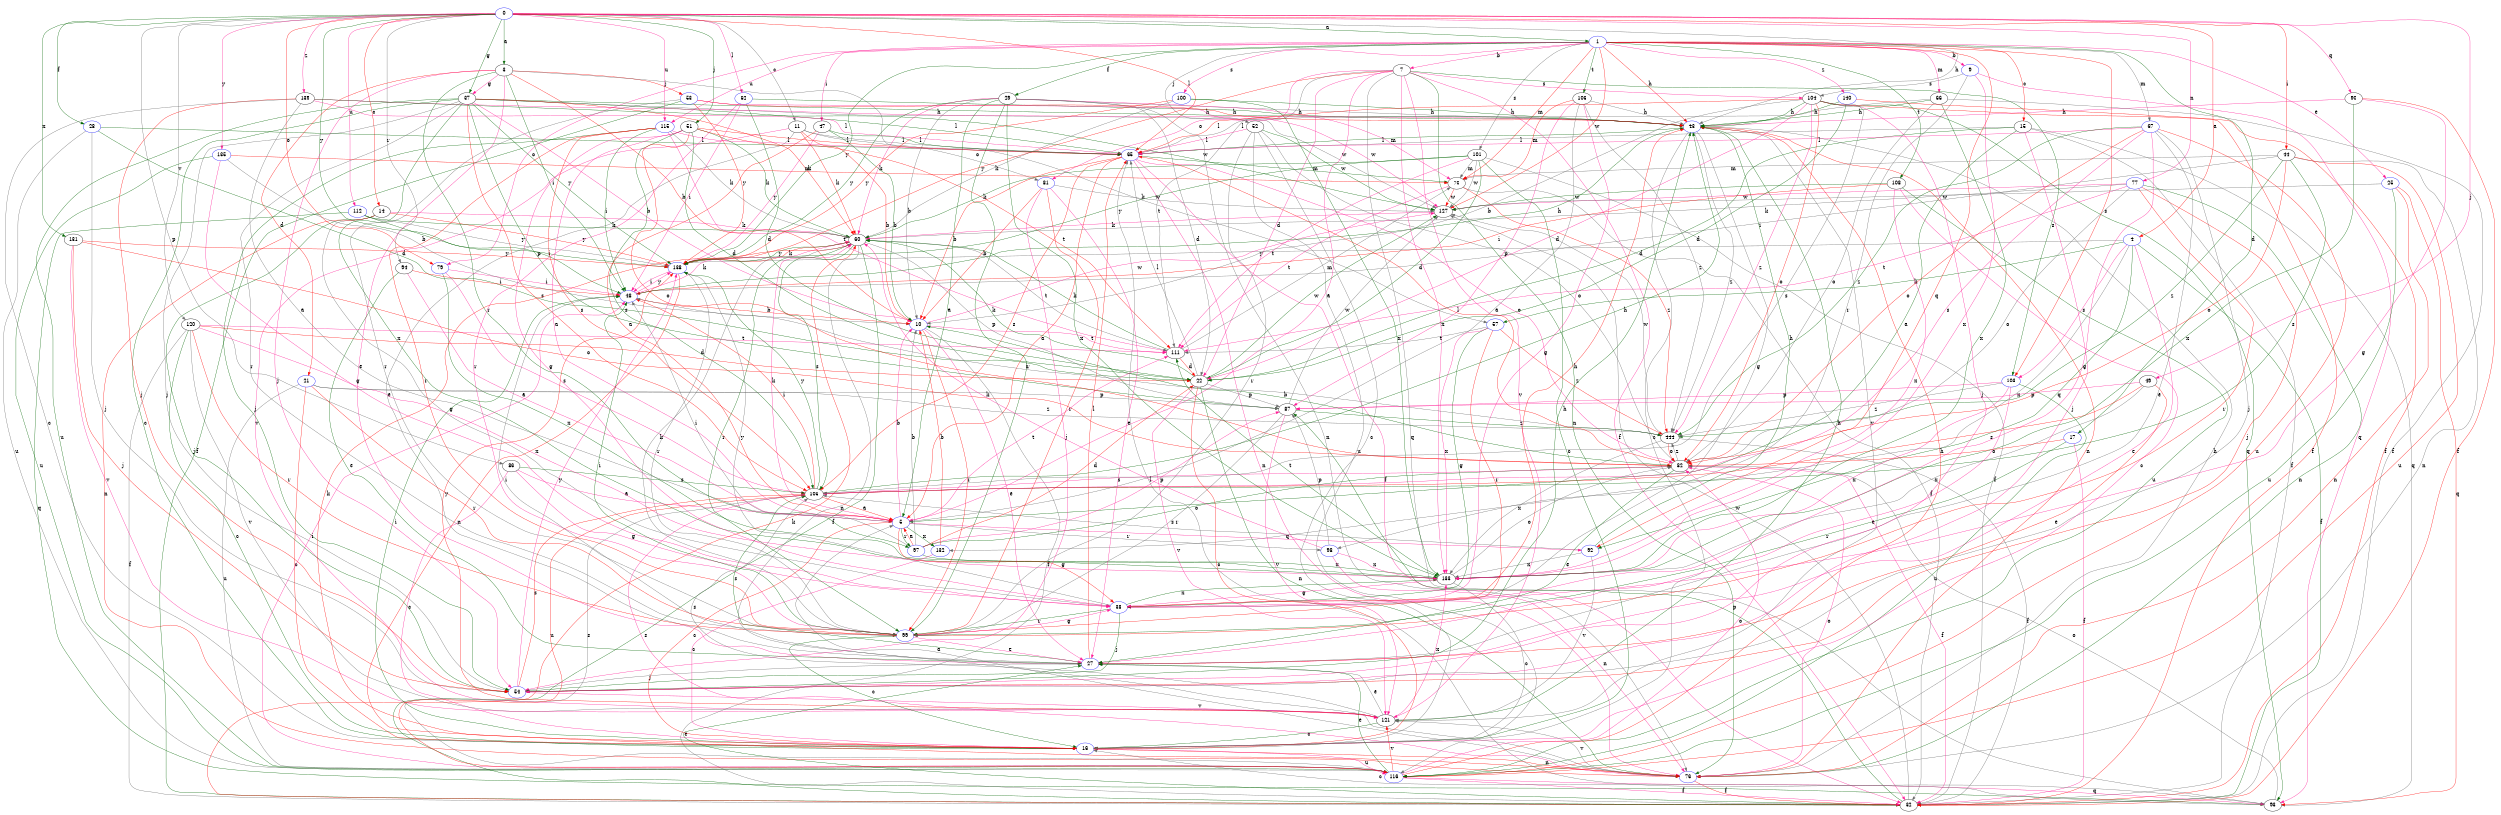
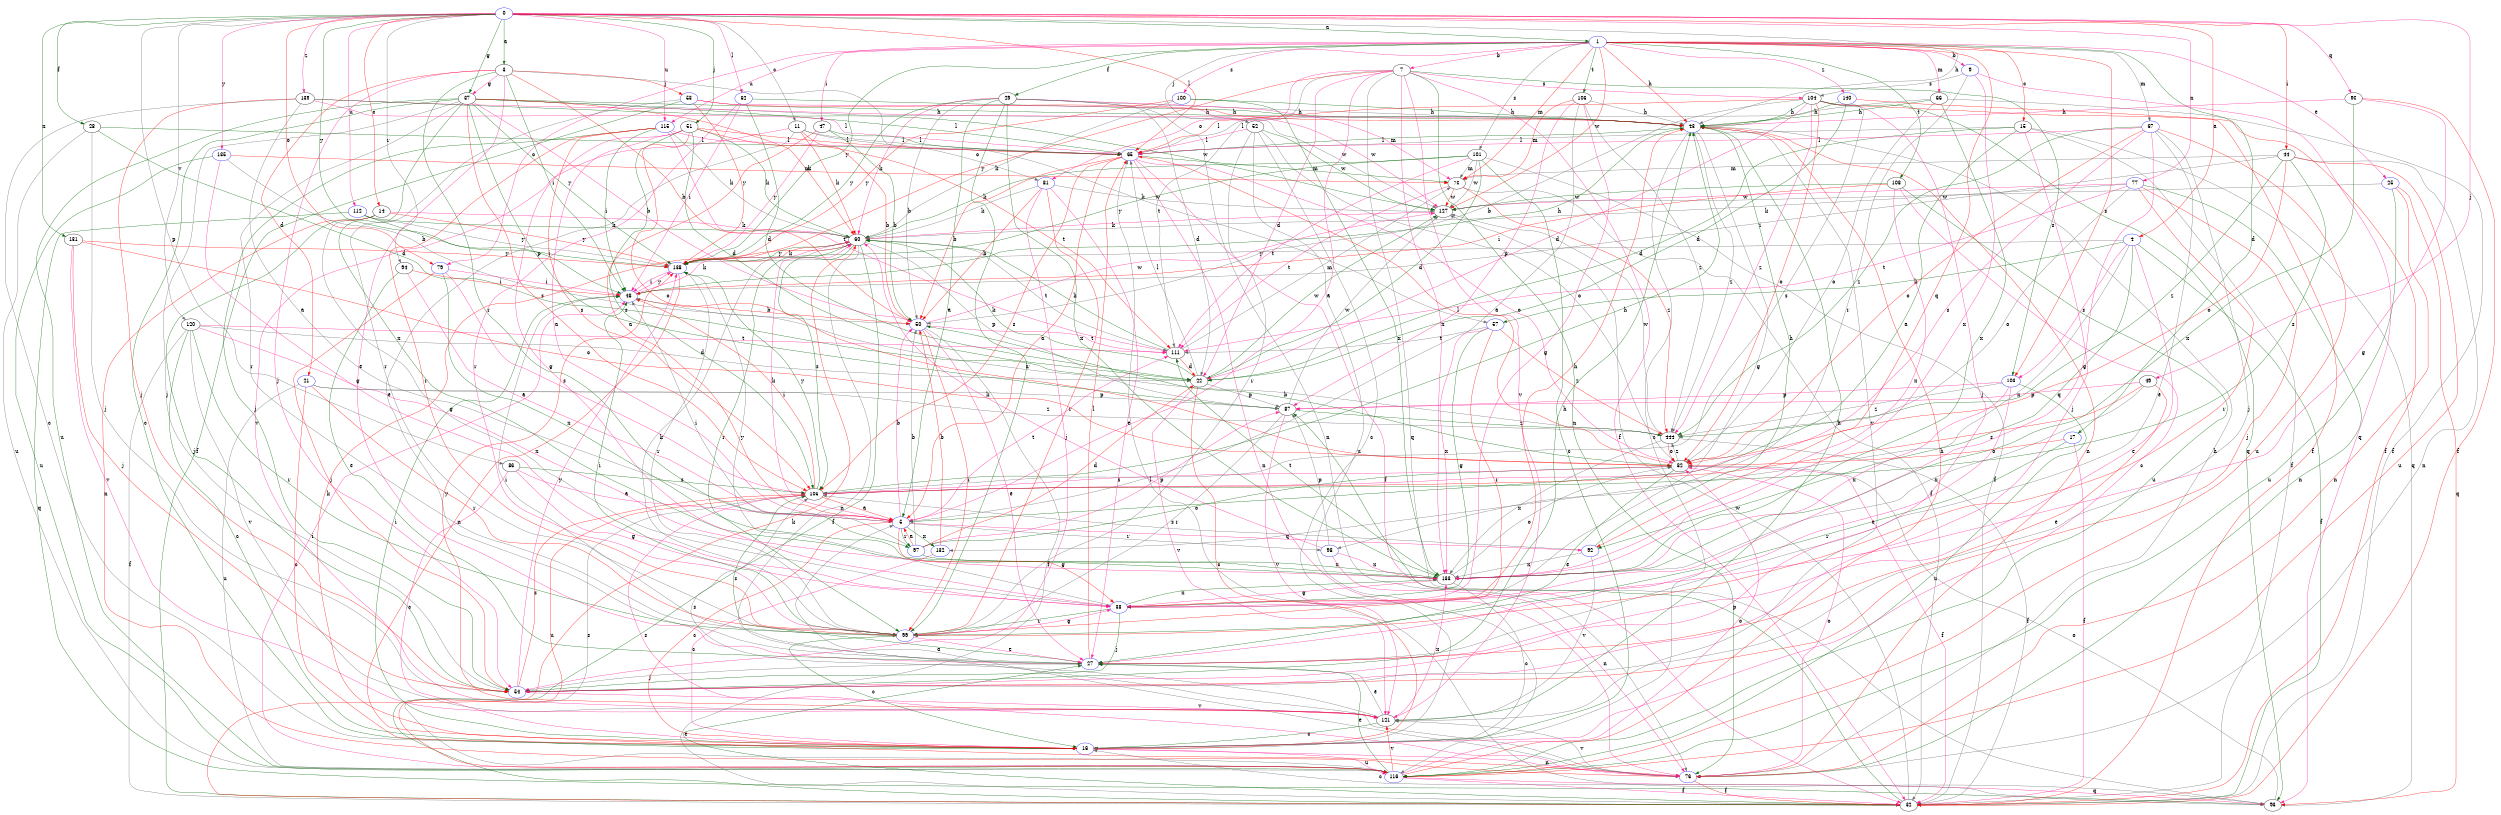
(92, 127) -> (92, 127)
none -> (959, 215)
(918, 325) -> (918, 325)
(693, 358) -> (693, 358)
none -> (325, 471)
(490, 576) -> (490, 576)
(1400, 611) -> none
(1385, 756) -> (1385, 756)
